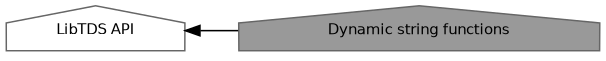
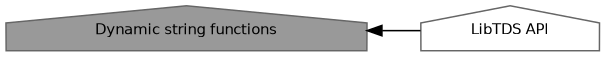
(219, 31) -> (401, 31)
